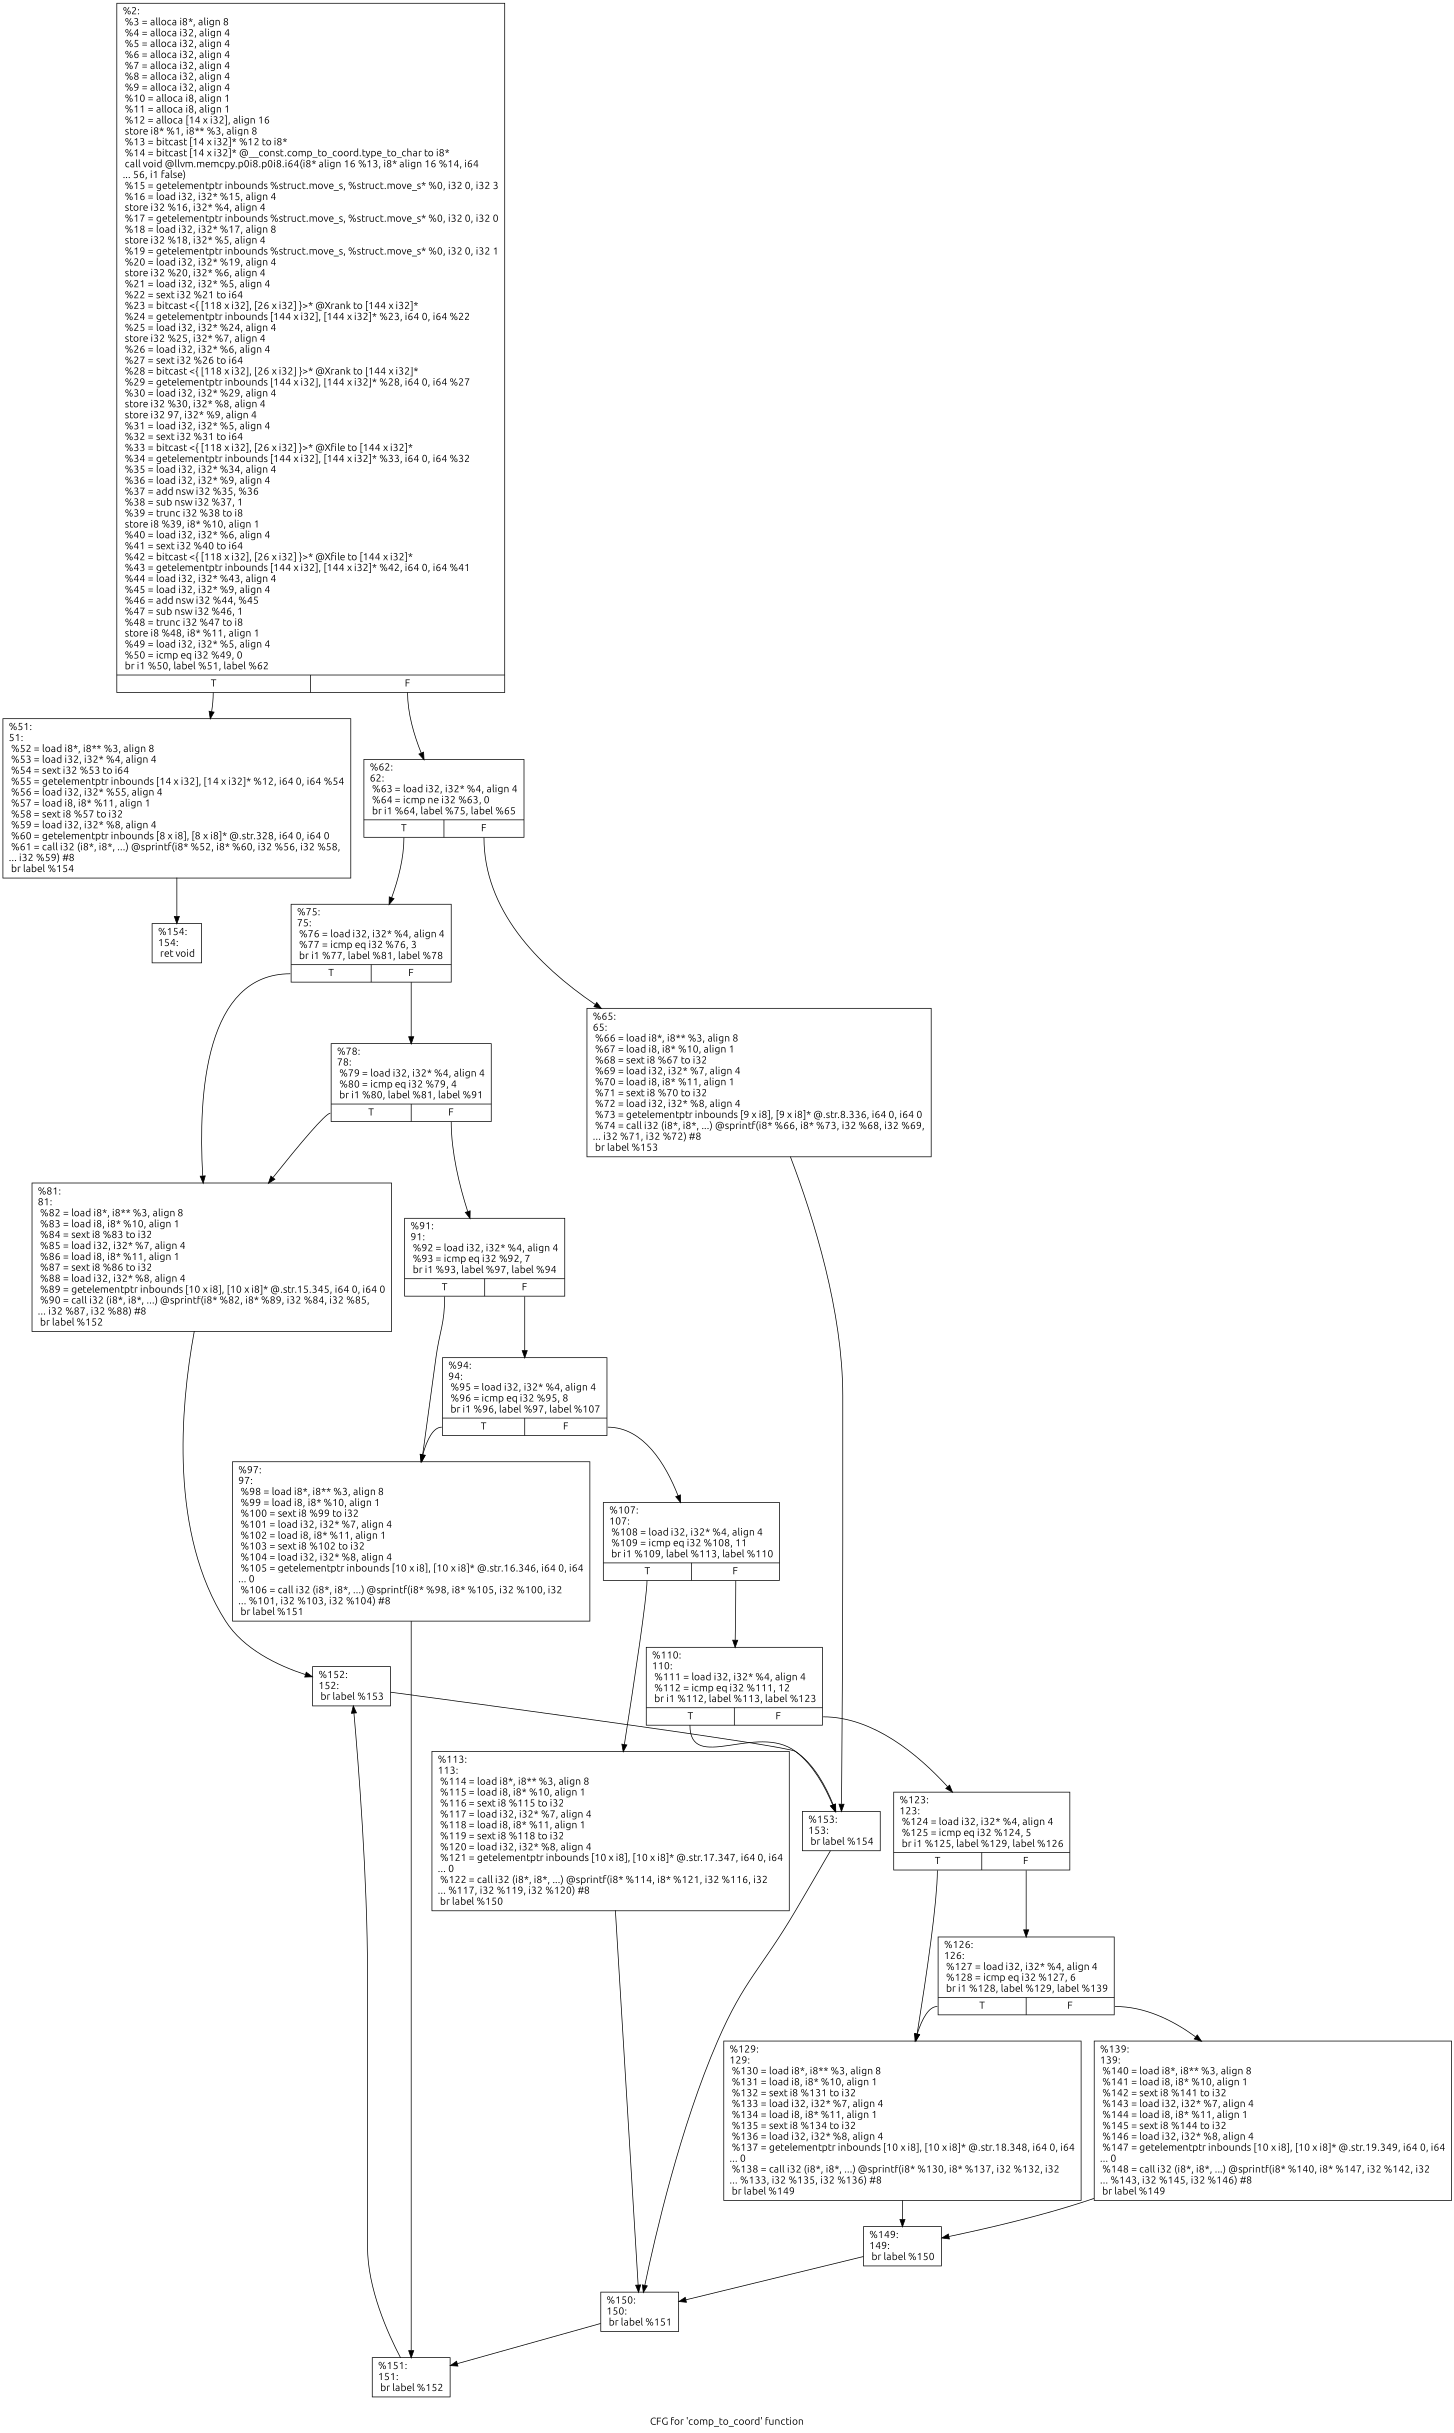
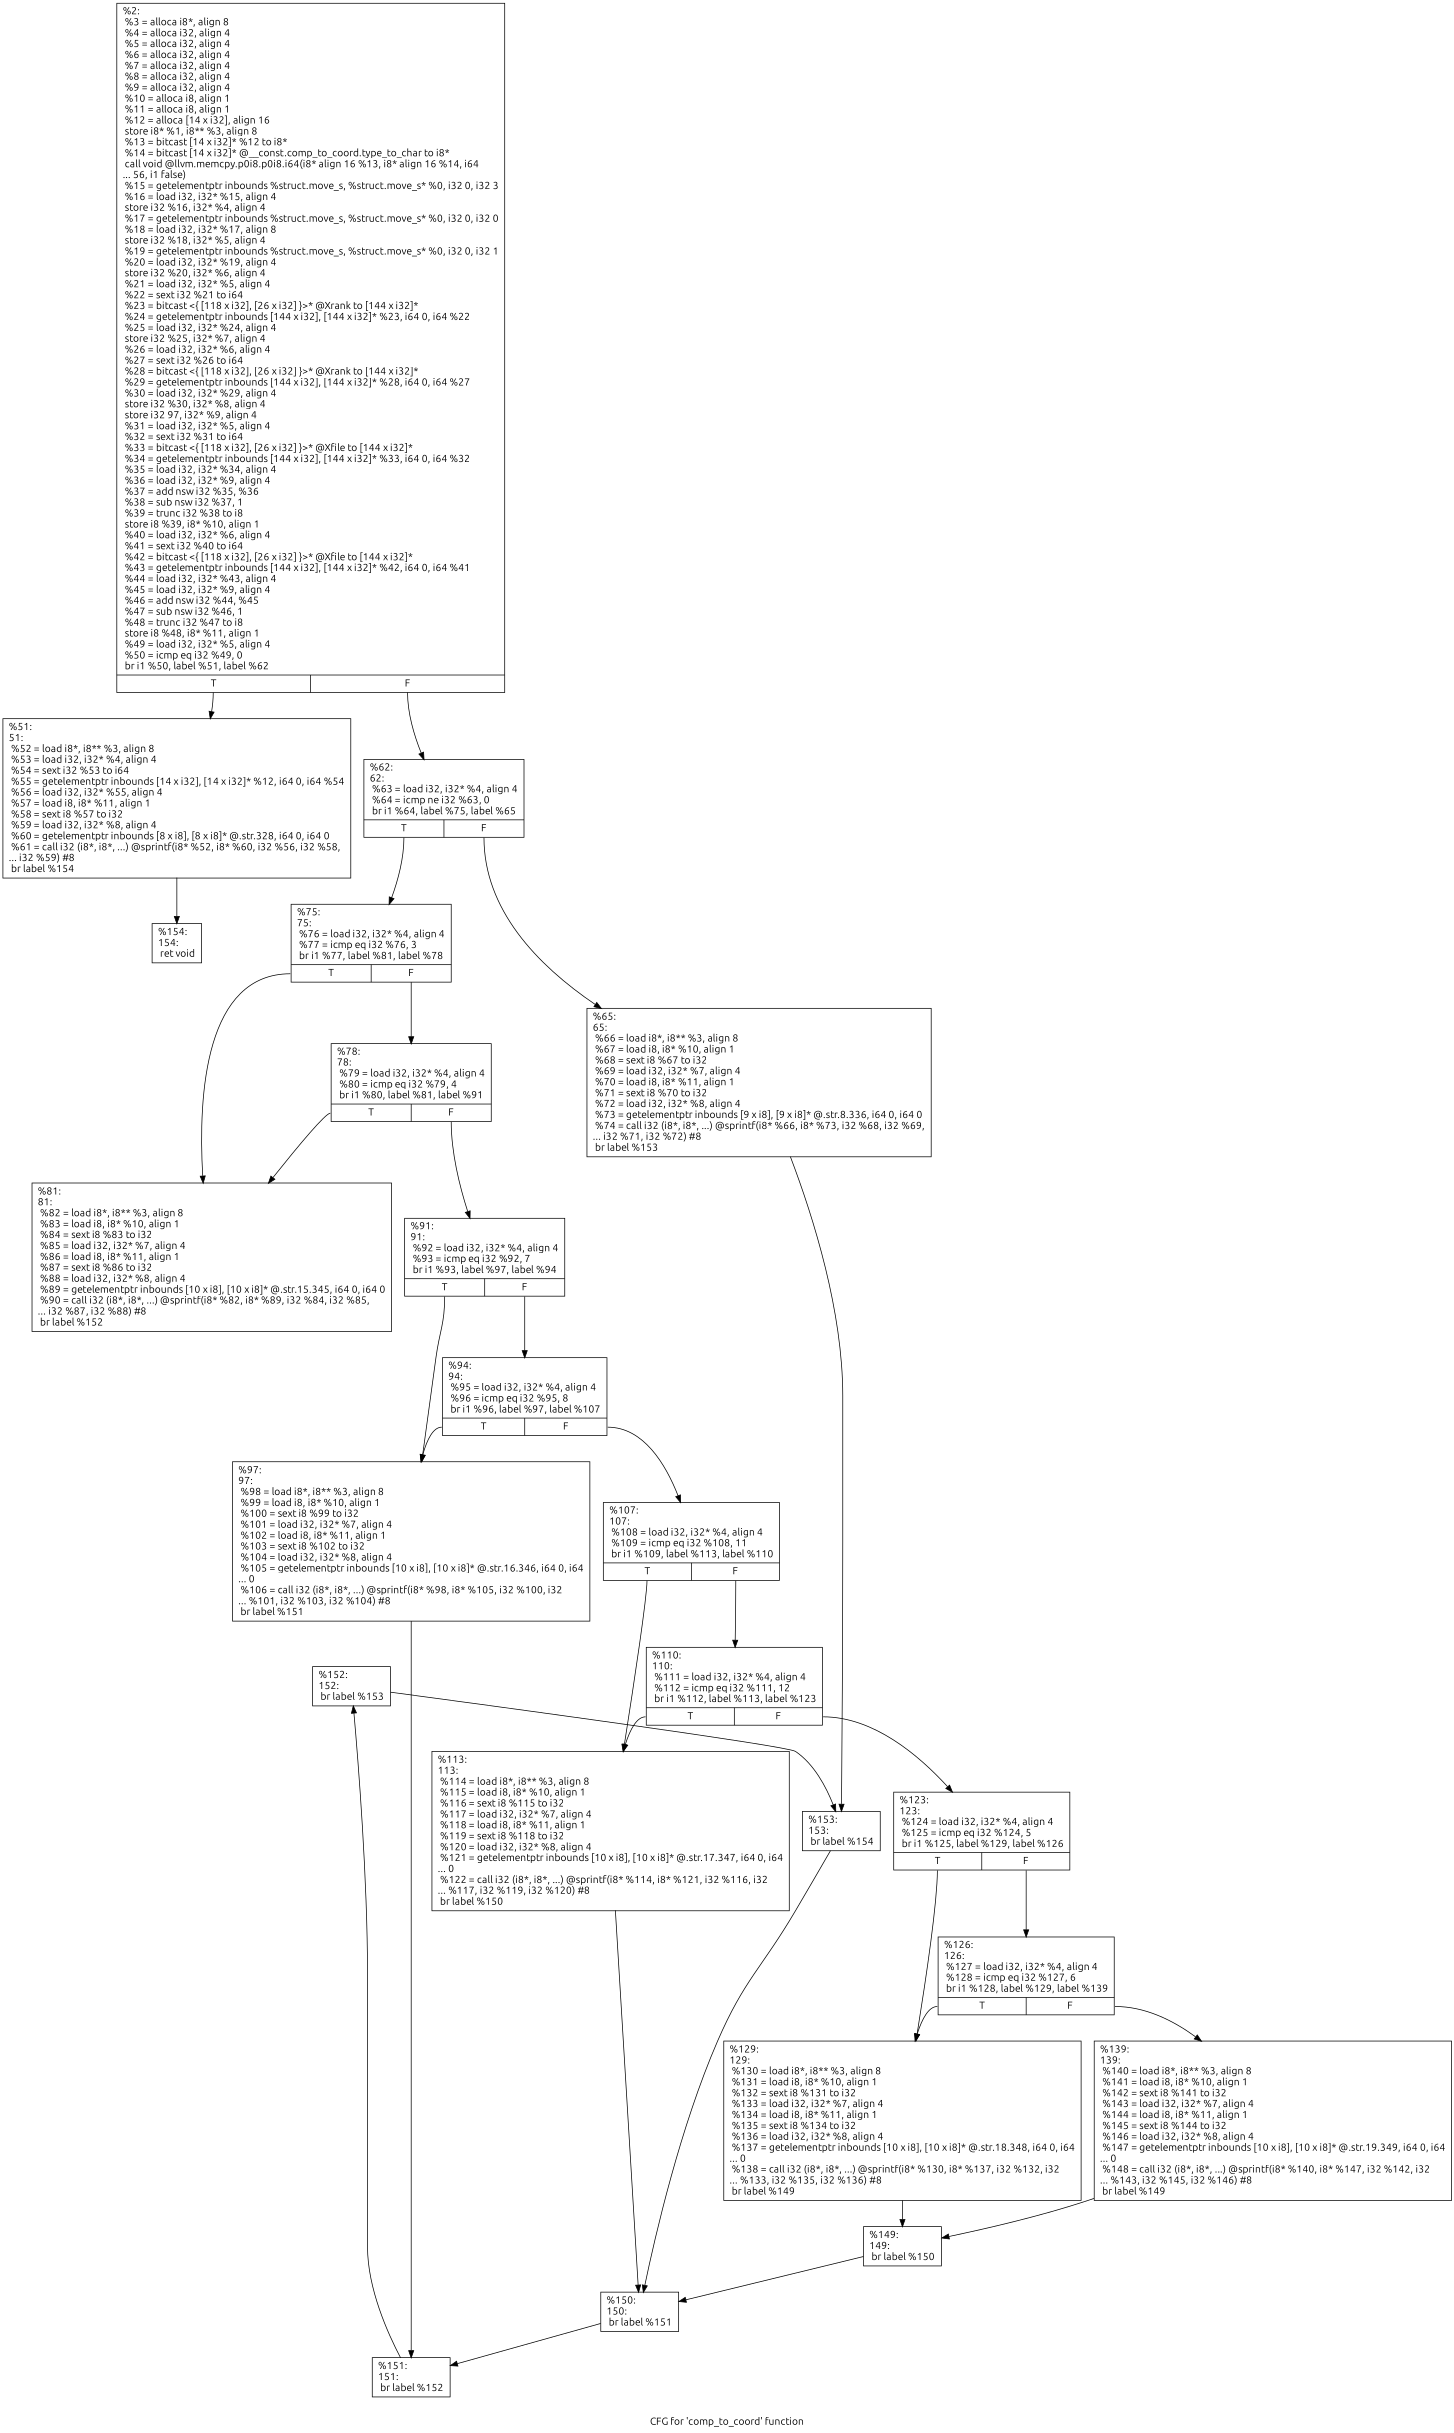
(191, 1528) -> none
(732, 1745) -> (637, 1721)
